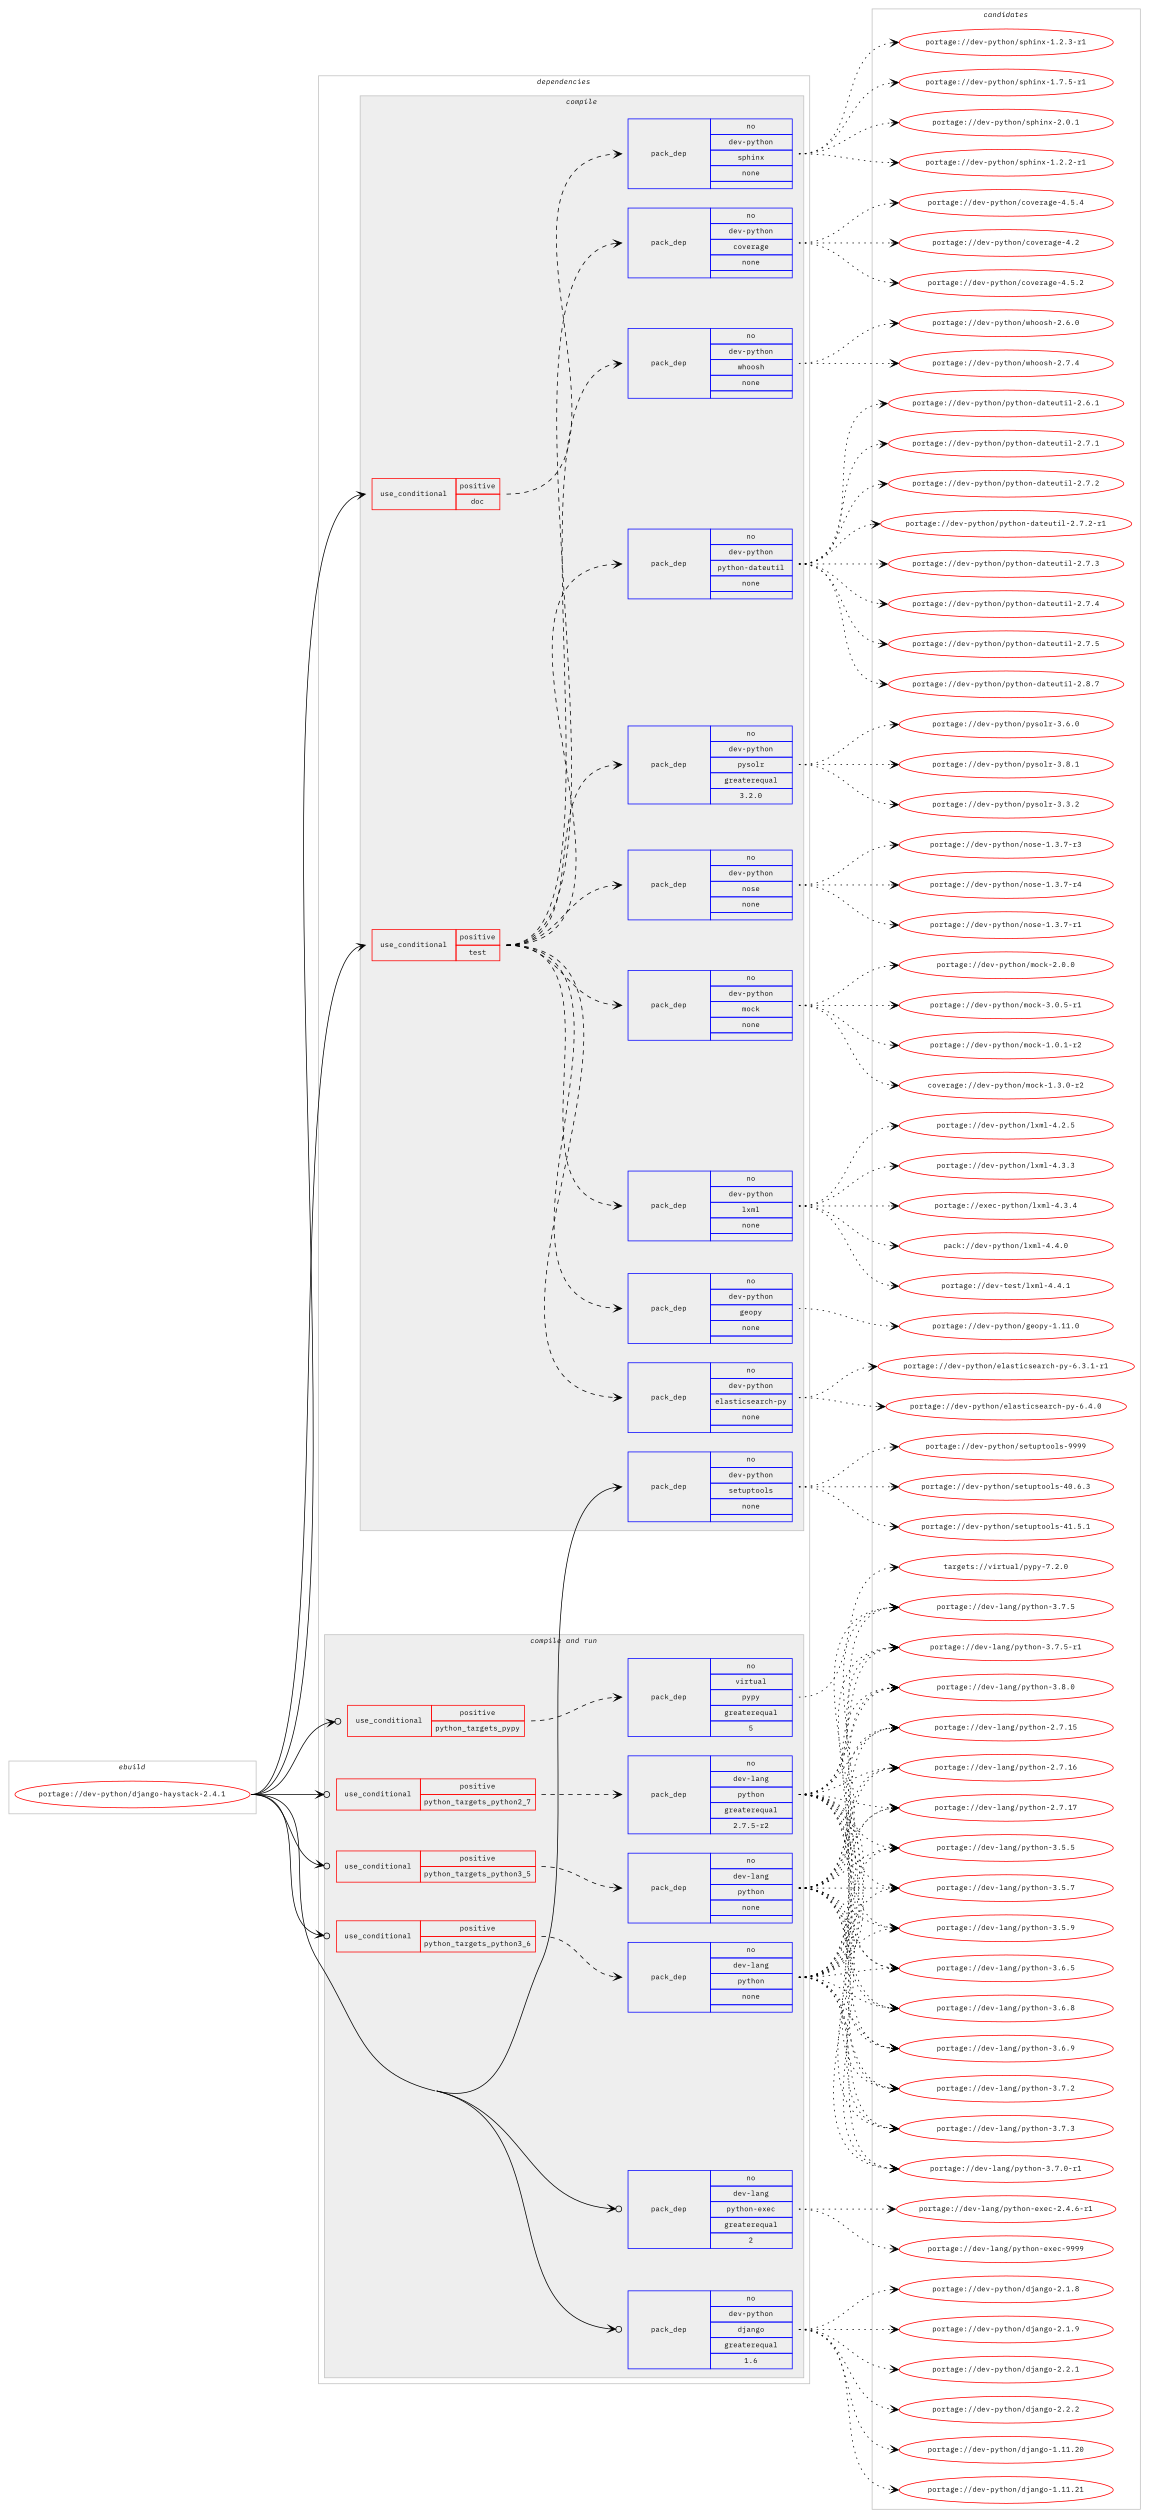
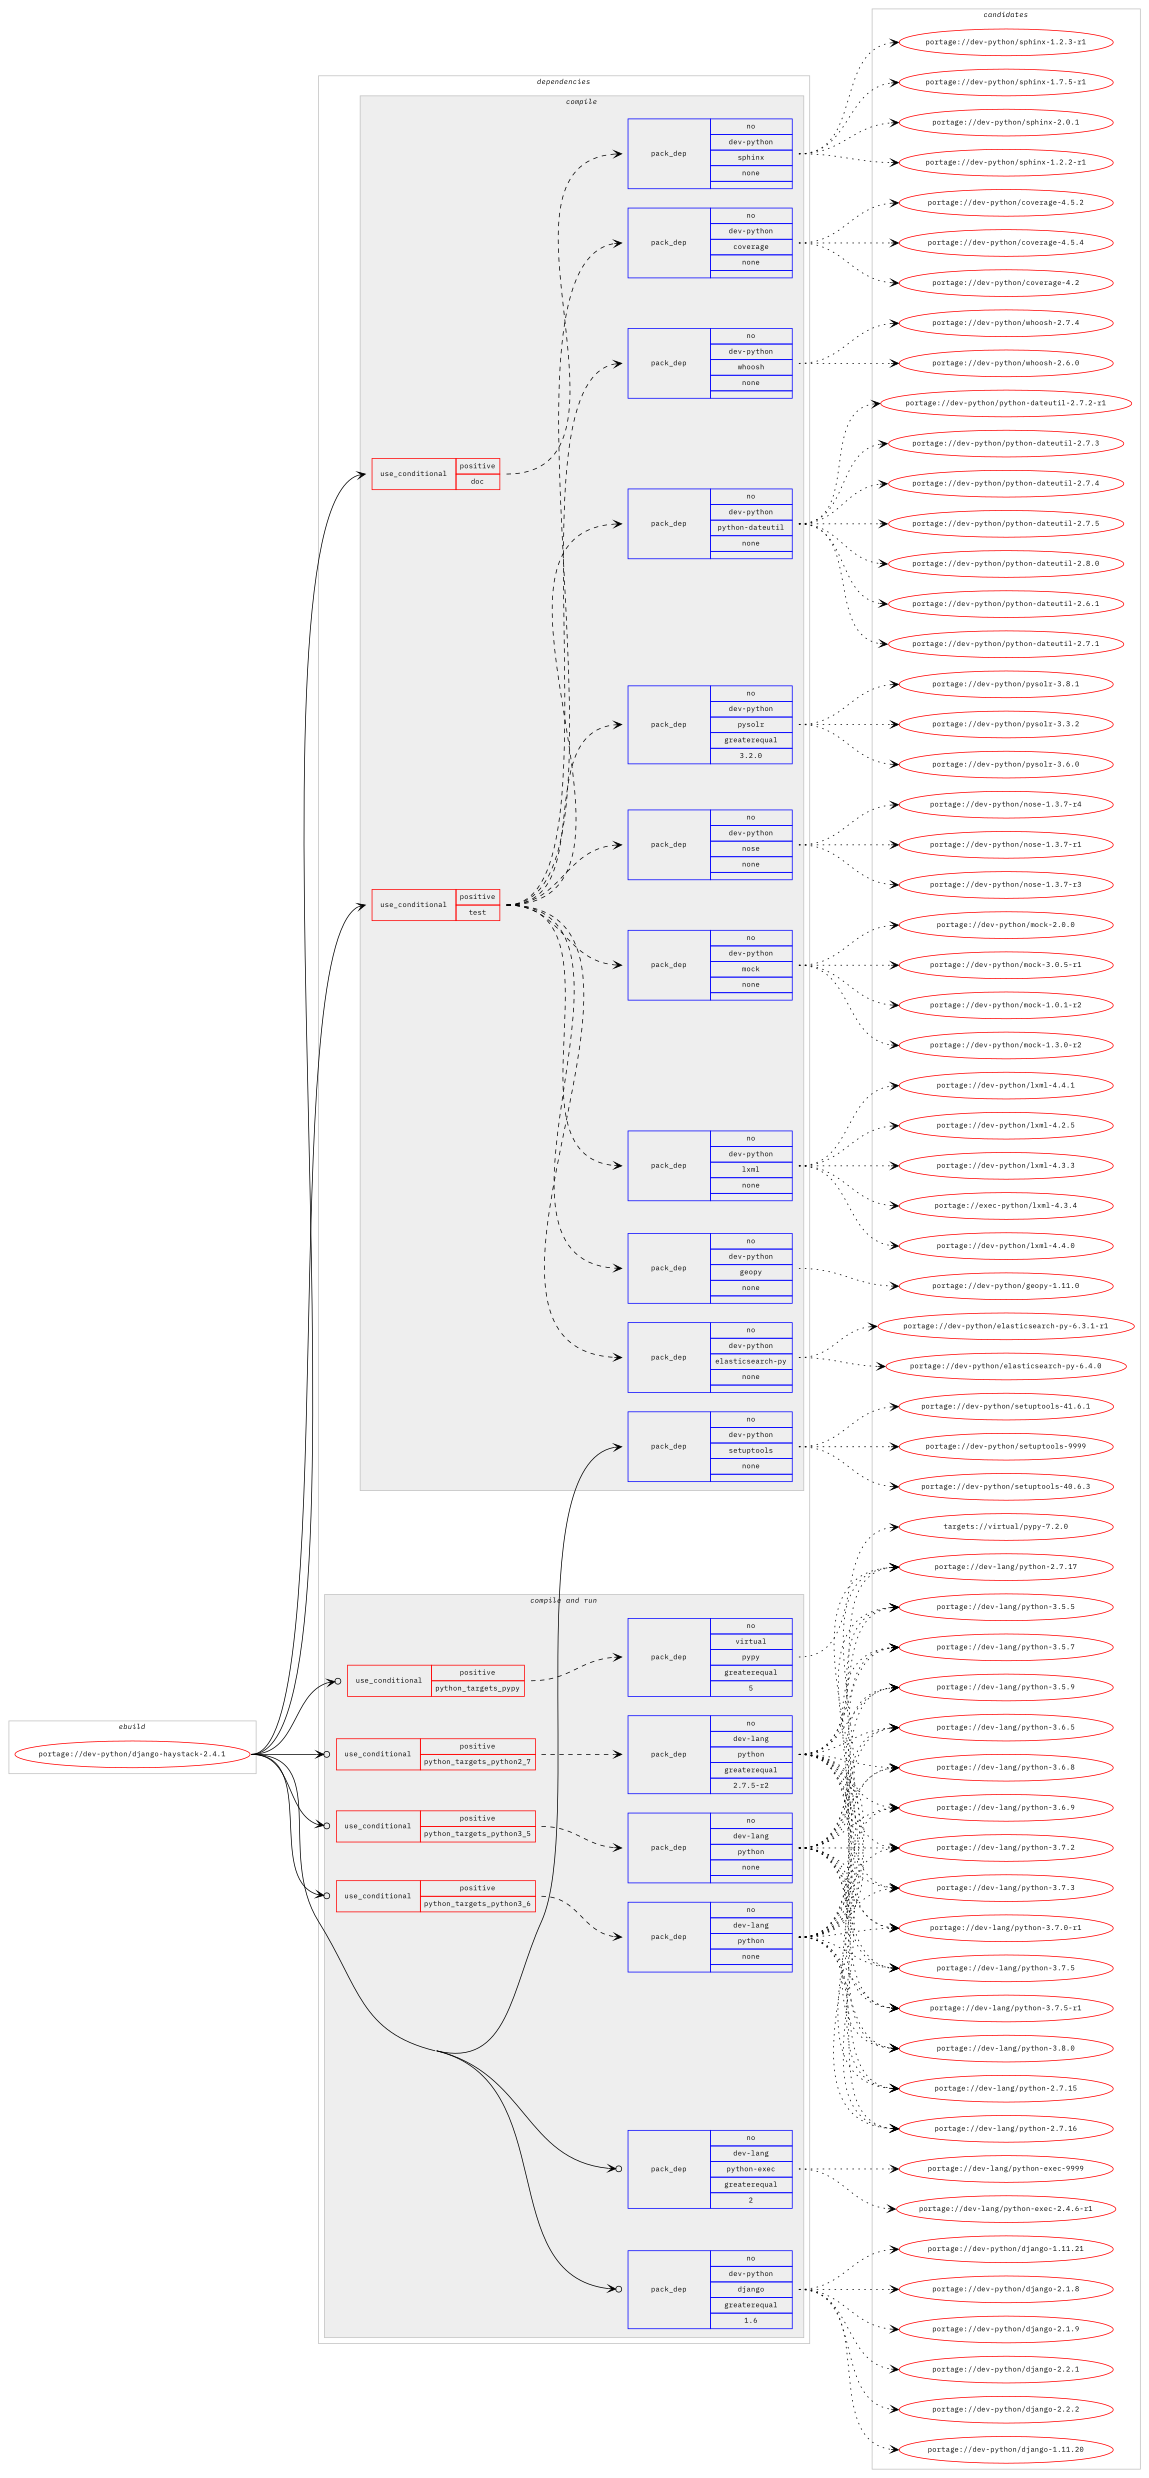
(1006, 484) -> none
(1006, 684) -> (1006, 564)
(1006, 1086) -> (1006, 1045)
(1006, 1246) -> (1006, 1246)
(1006, 1286) -> (1006, 1086)
(1006, 1527) -> (1006, 1407)
